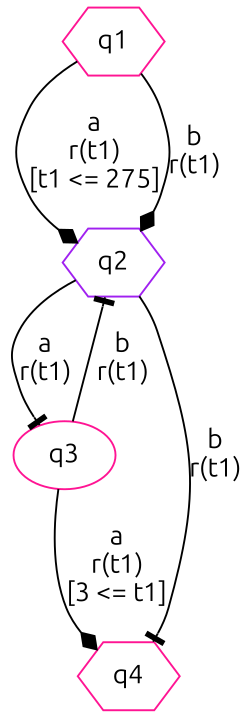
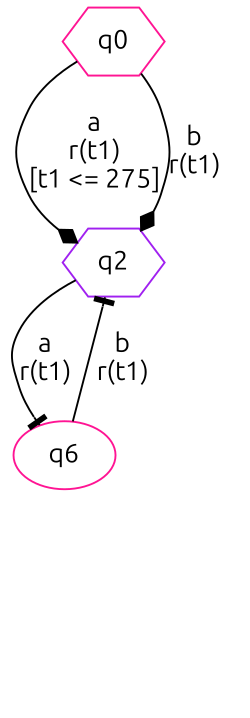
(114, 42) -> (114, 42)
(65, 455) -> (65, 455)
(129, 676) -> none
